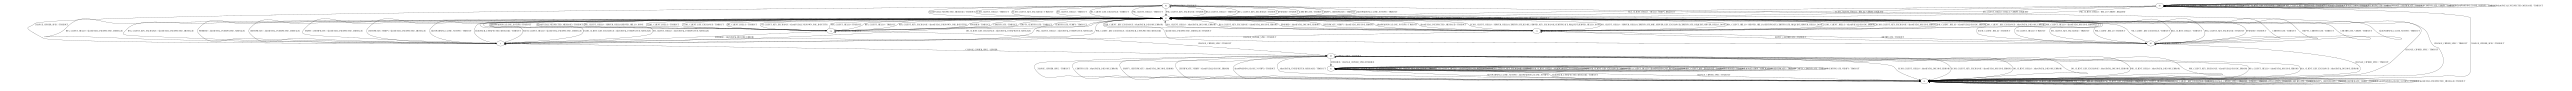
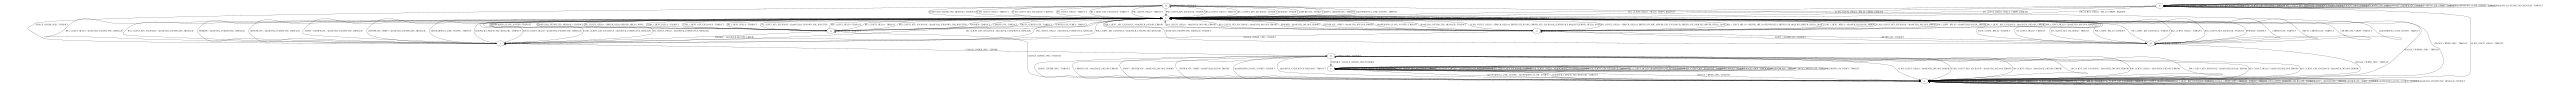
(1093, 39) -> (1362, 79)
(2487, 43) -> (2487, 43)
(2422, 50) -> (2422, 50)
